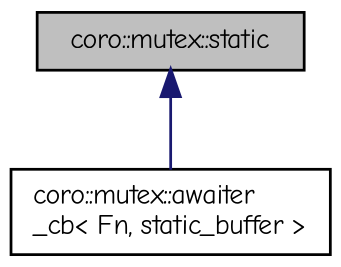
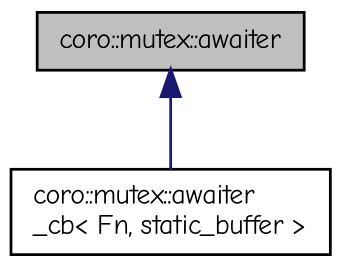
(171, 41) -> (171, 41)
